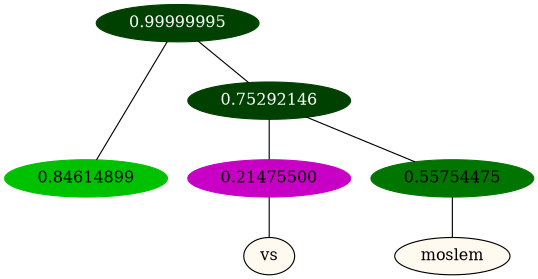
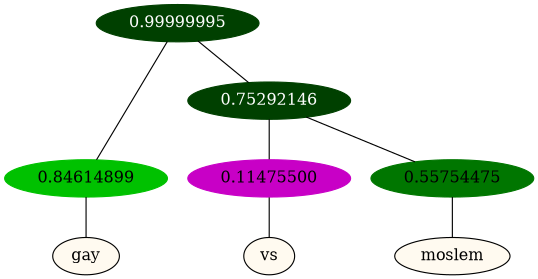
(269, 178) -> (269, 178)
none -> (86, 256)
